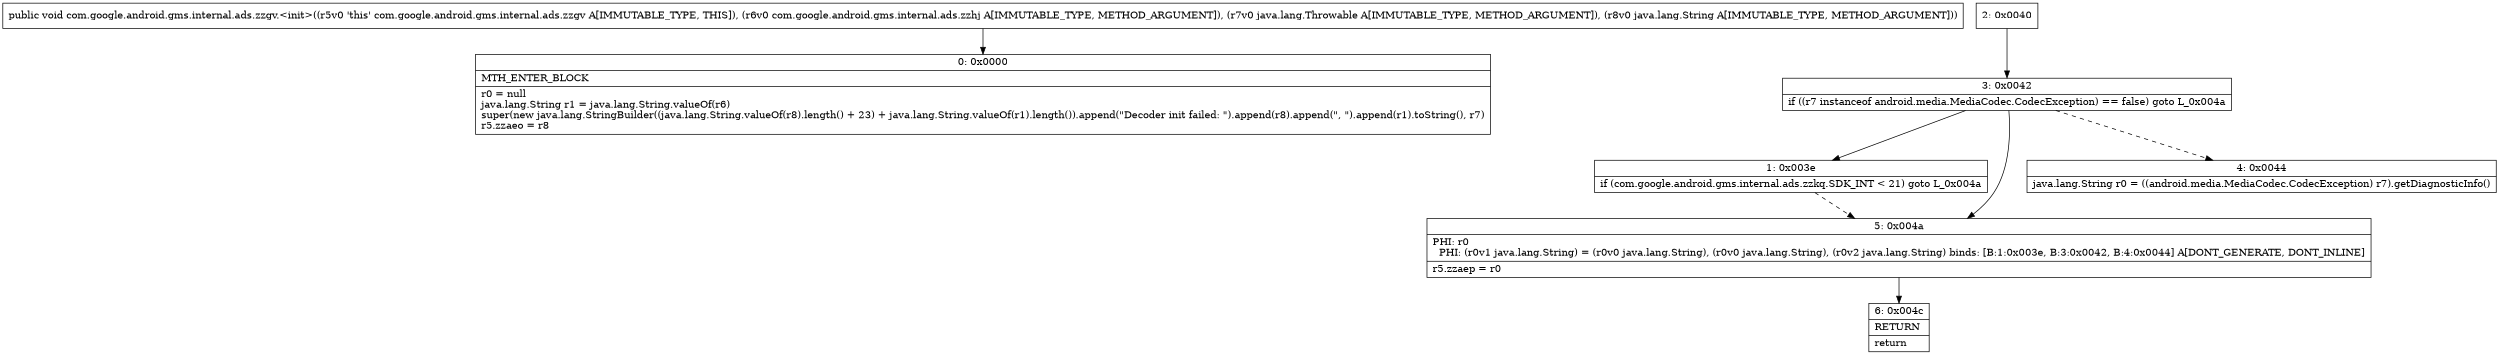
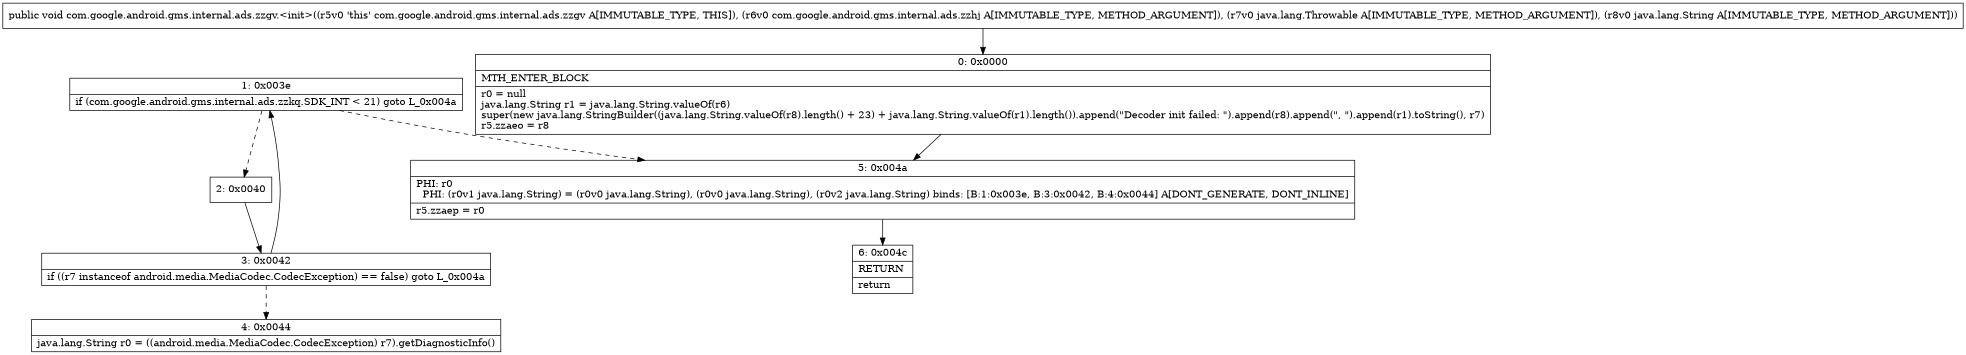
none -> (254, 140)
(2005, 167) -> (930, 145)
